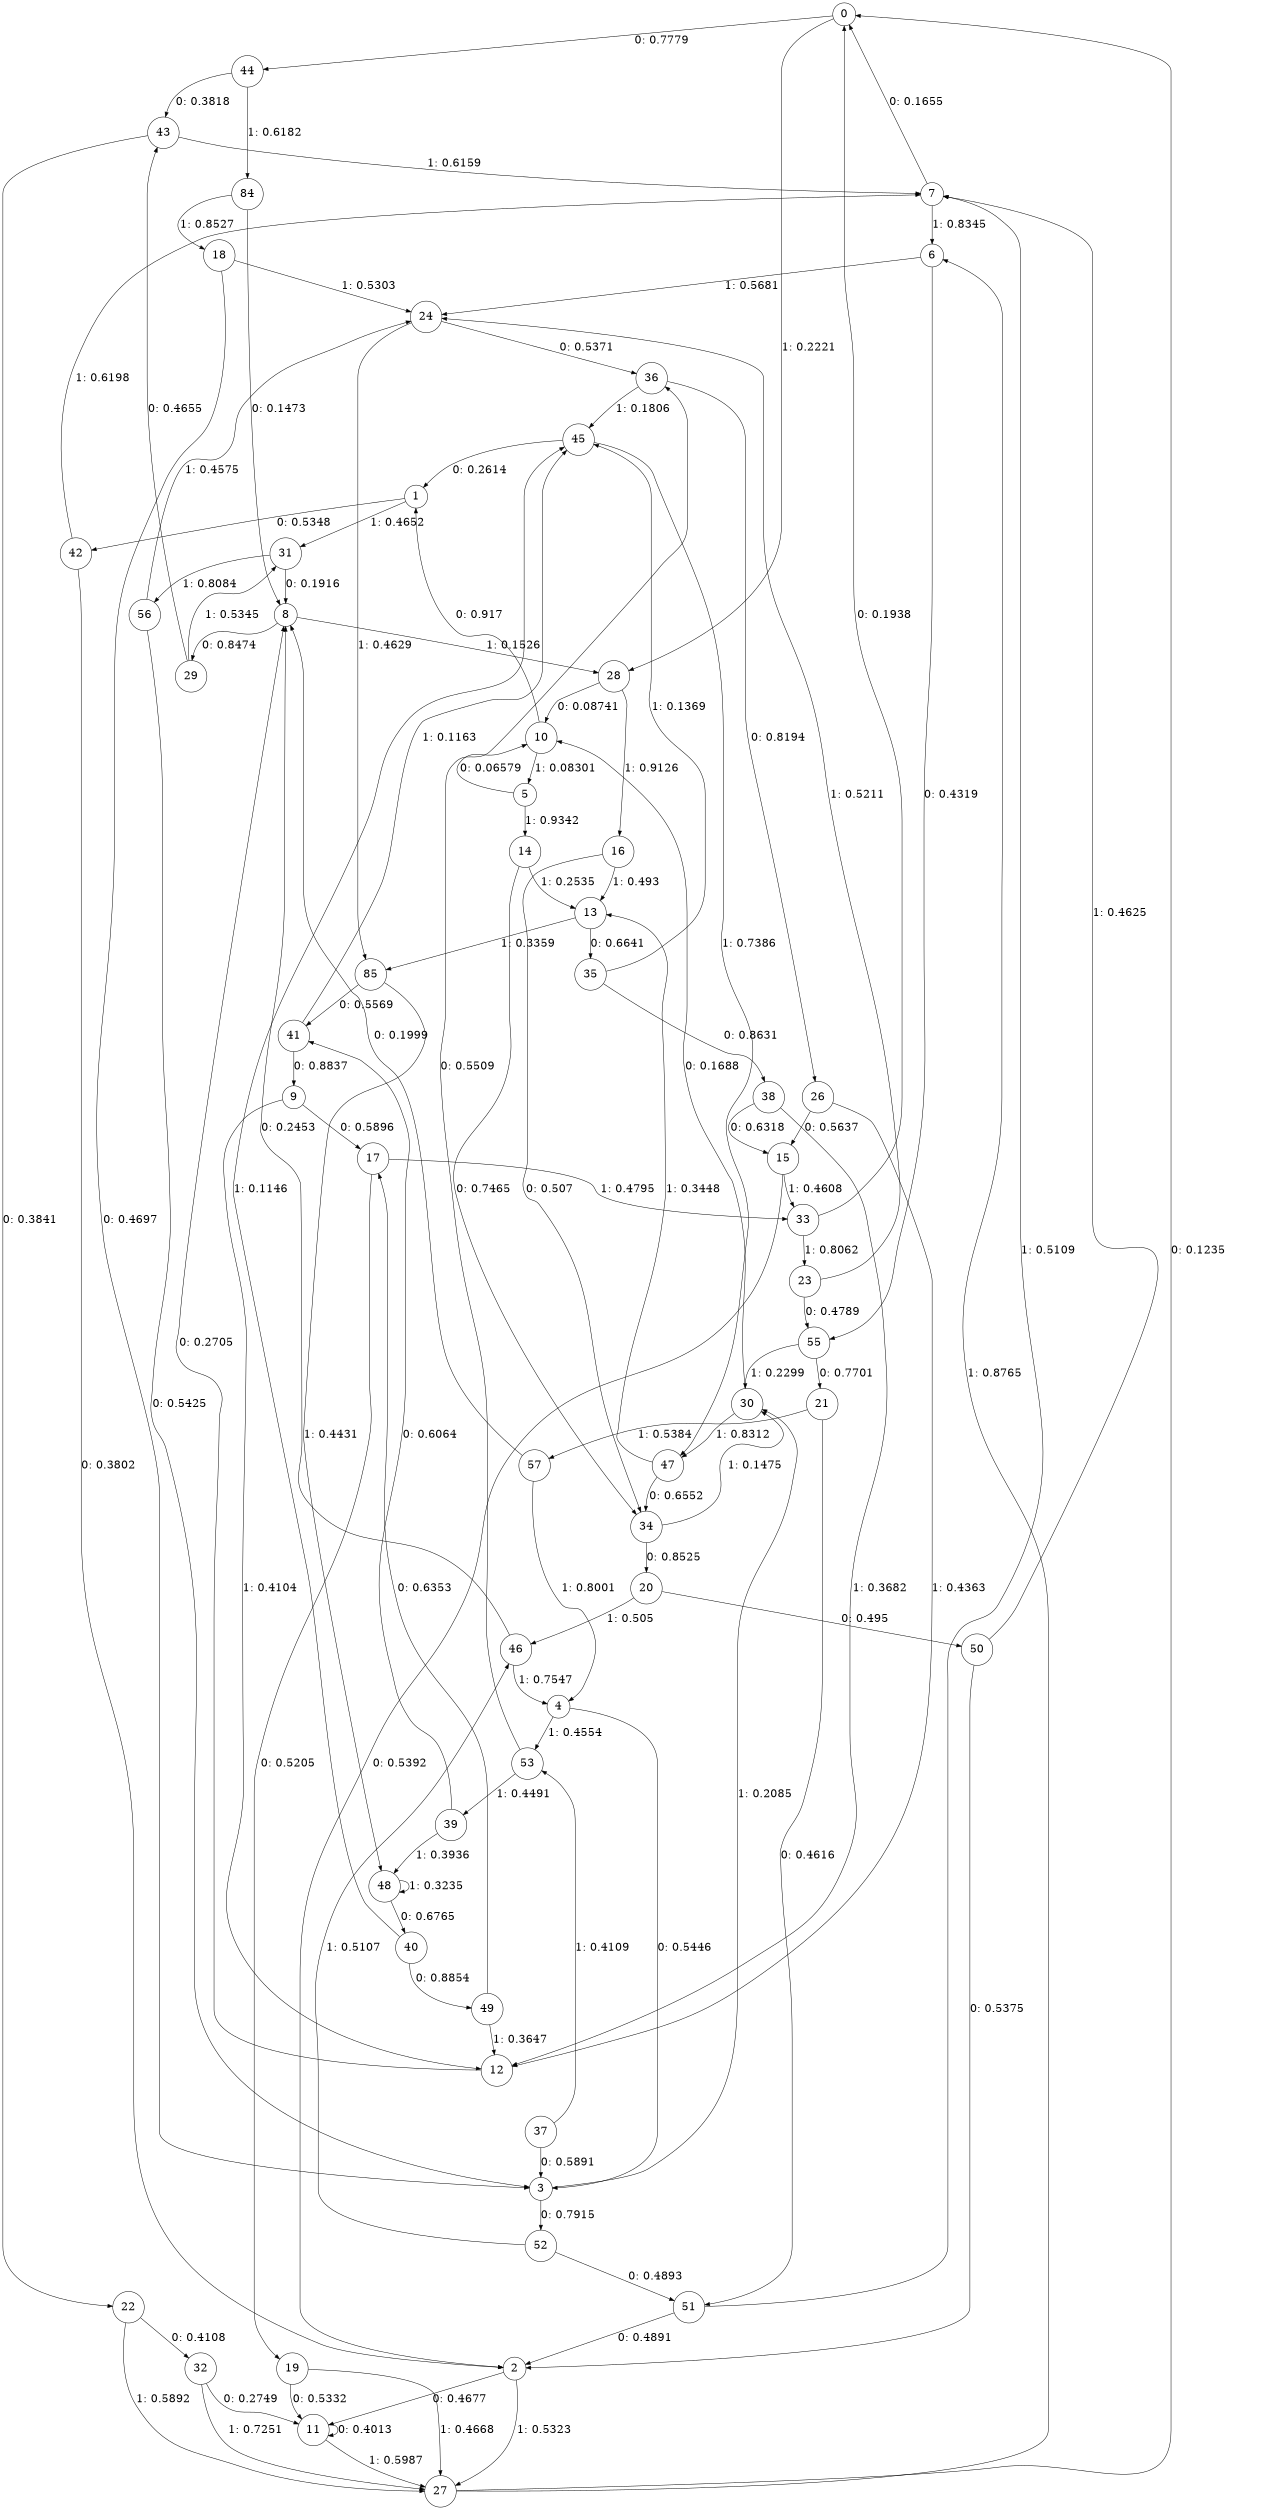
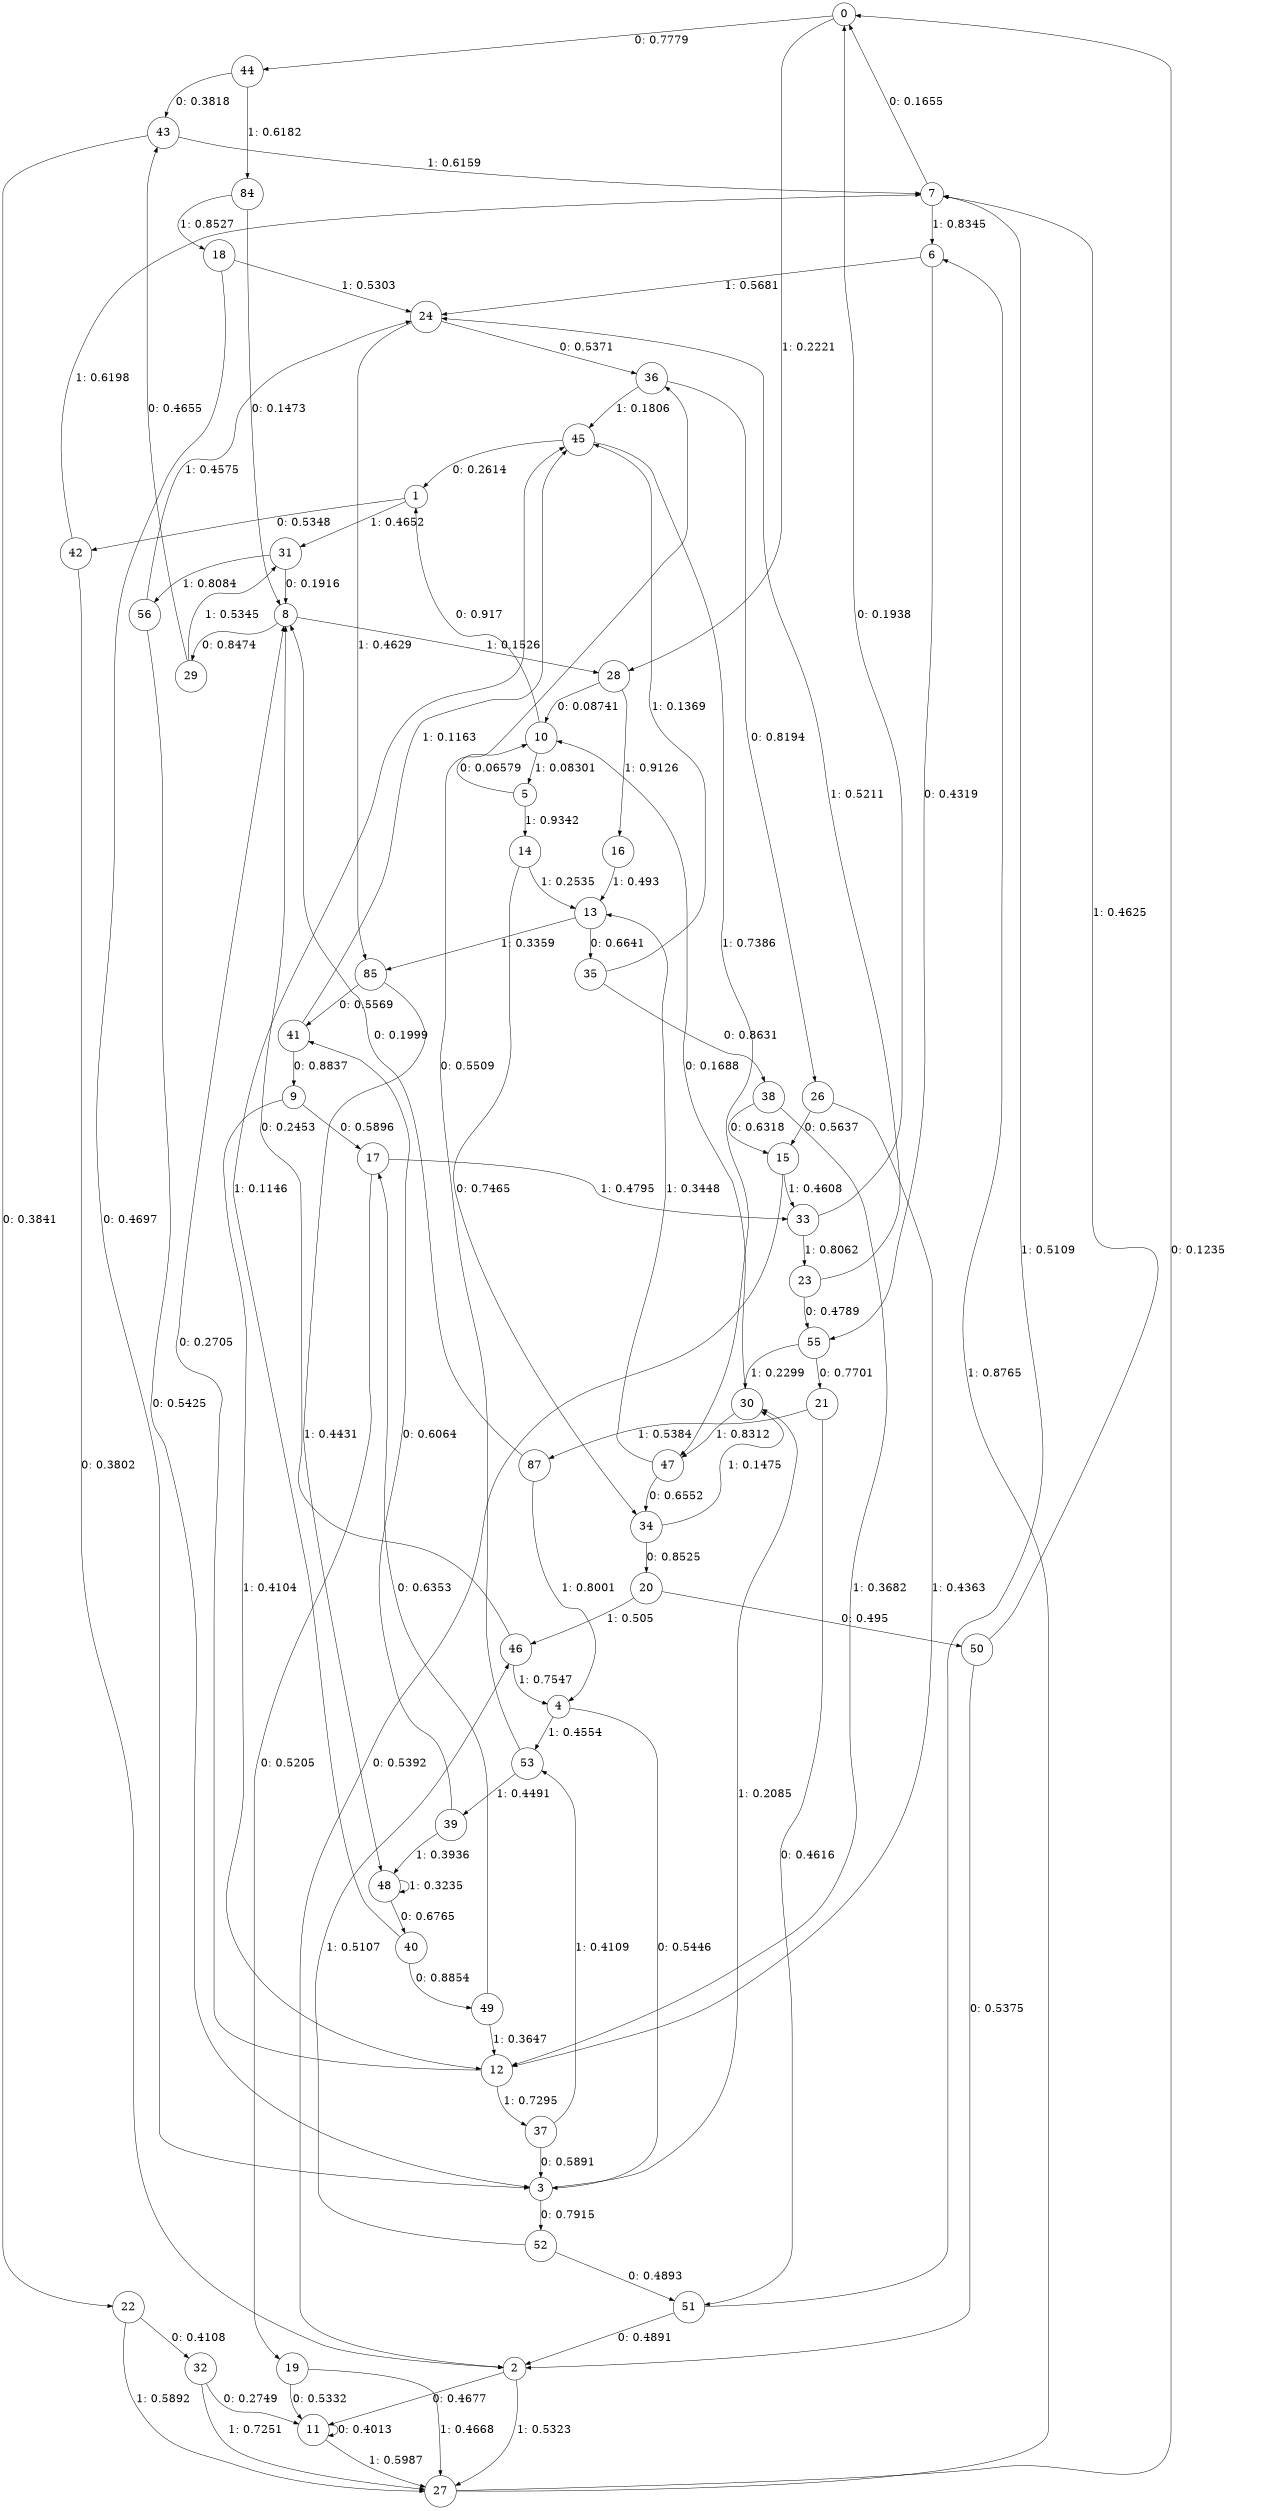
(527, 1149) -> none
(535, 1465) -> (535, 1465)
none -> (504, 2108)
